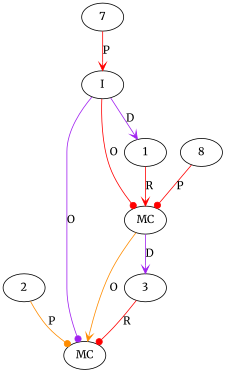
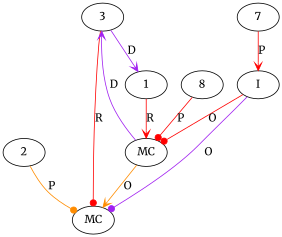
(122, 115) -> (122, 48)
